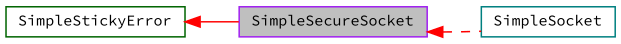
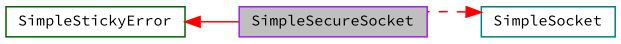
(462, 32) -> (447, 12)
